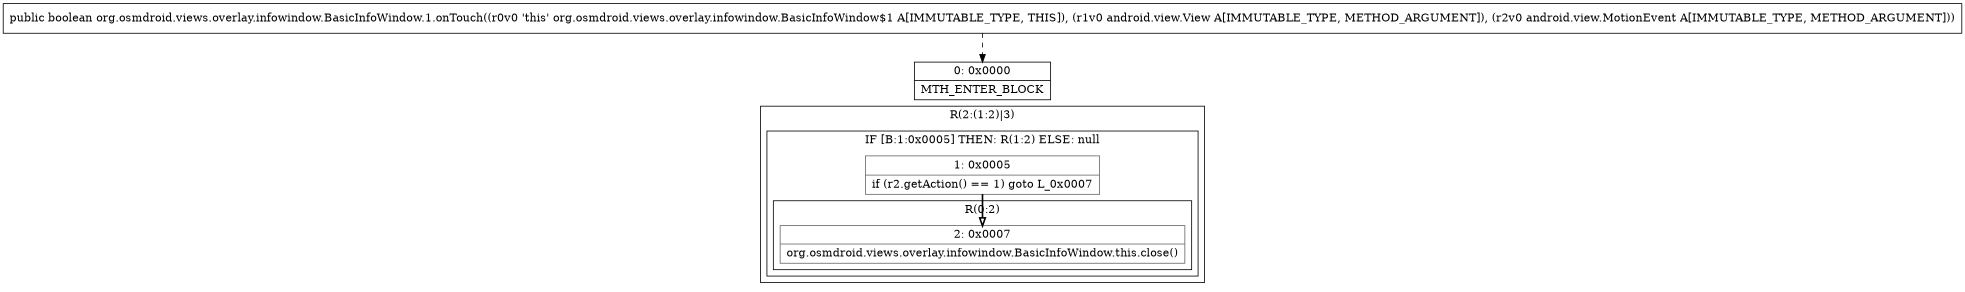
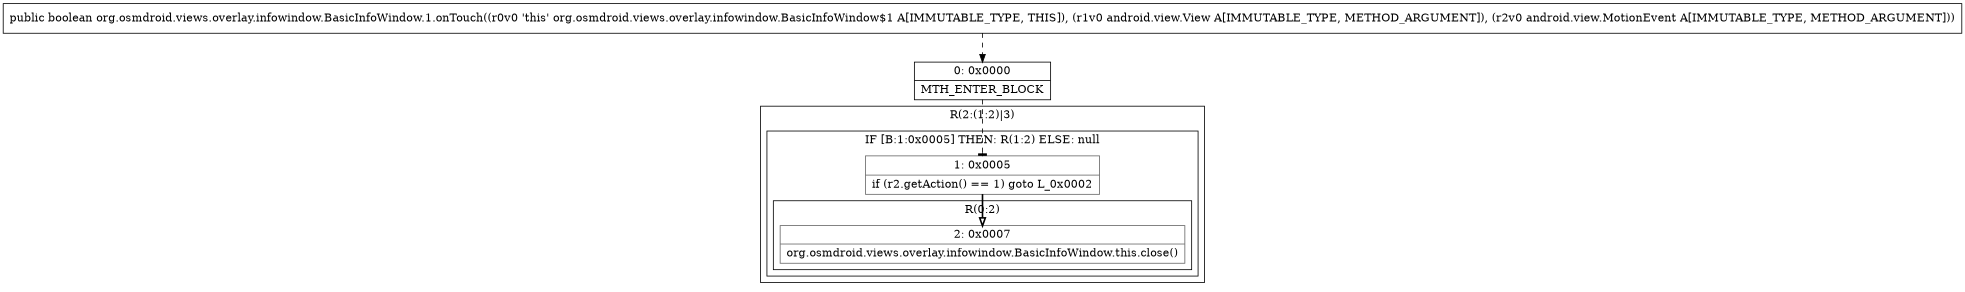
none -> (983, 126)
(983, 184) -> (983, 184)
